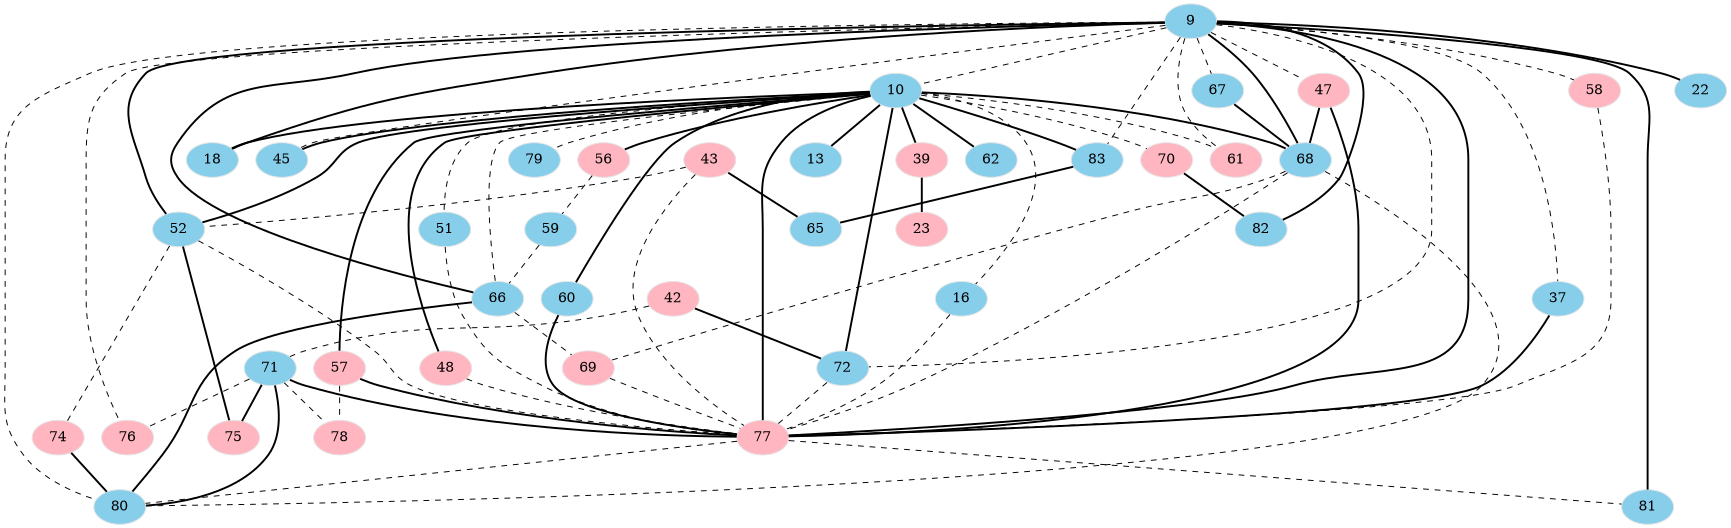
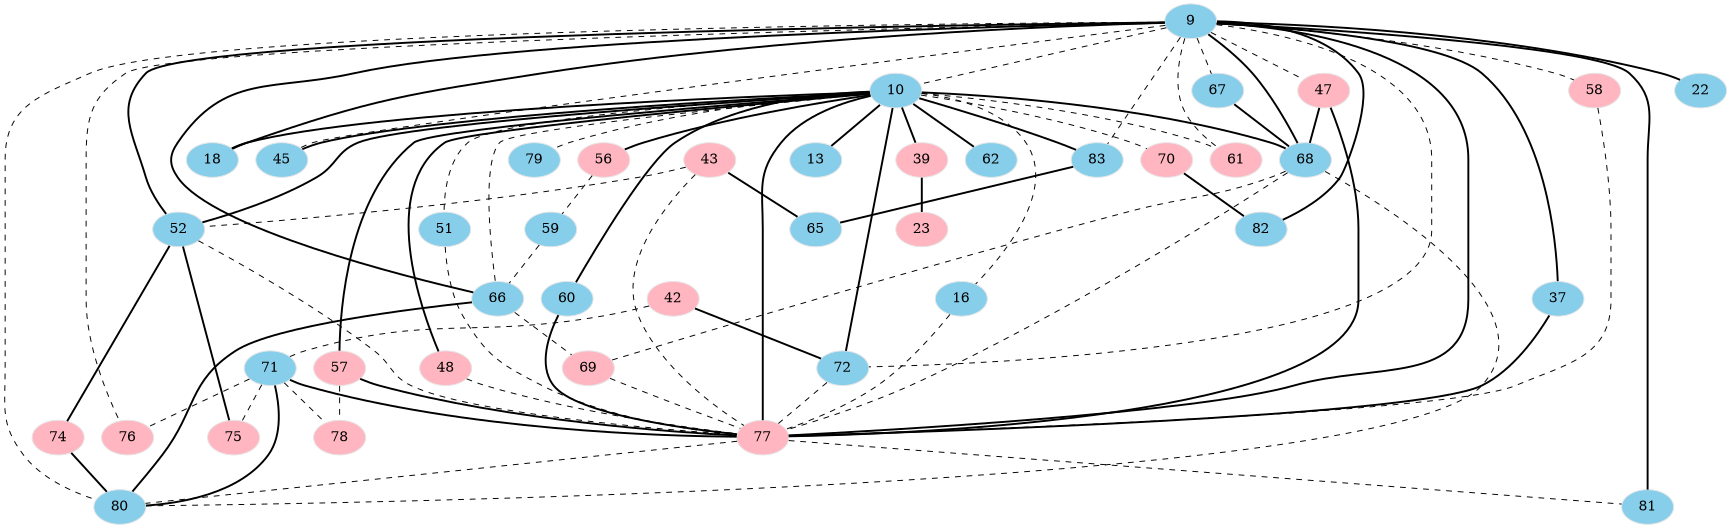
(1462, 62) -> (1462, 62)
(118, 334) -> (118, 334)
(252, 403) -> (252, 403)
